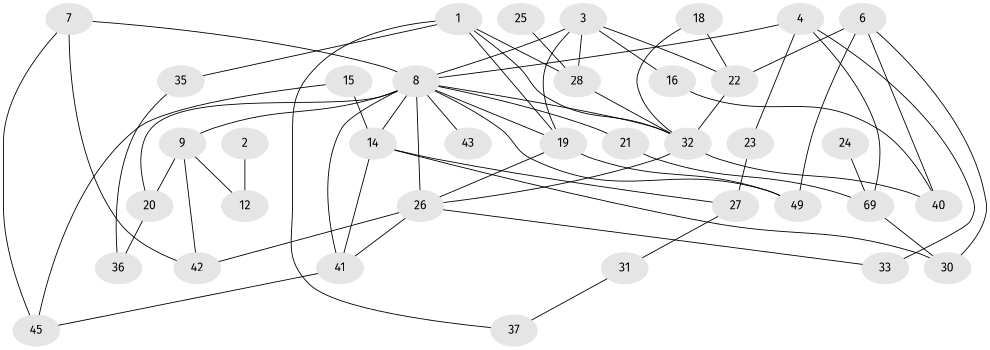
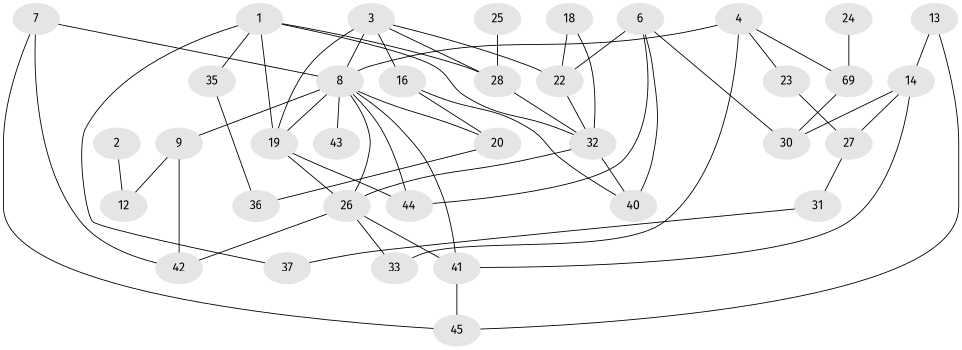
(349, 81) -> (934, 19)
(538, 103) -> none
(395, 113) -> none
(626, 144) -> none
(166, 175) -> (450, 113)
(798, 206) -> (409, 206)
